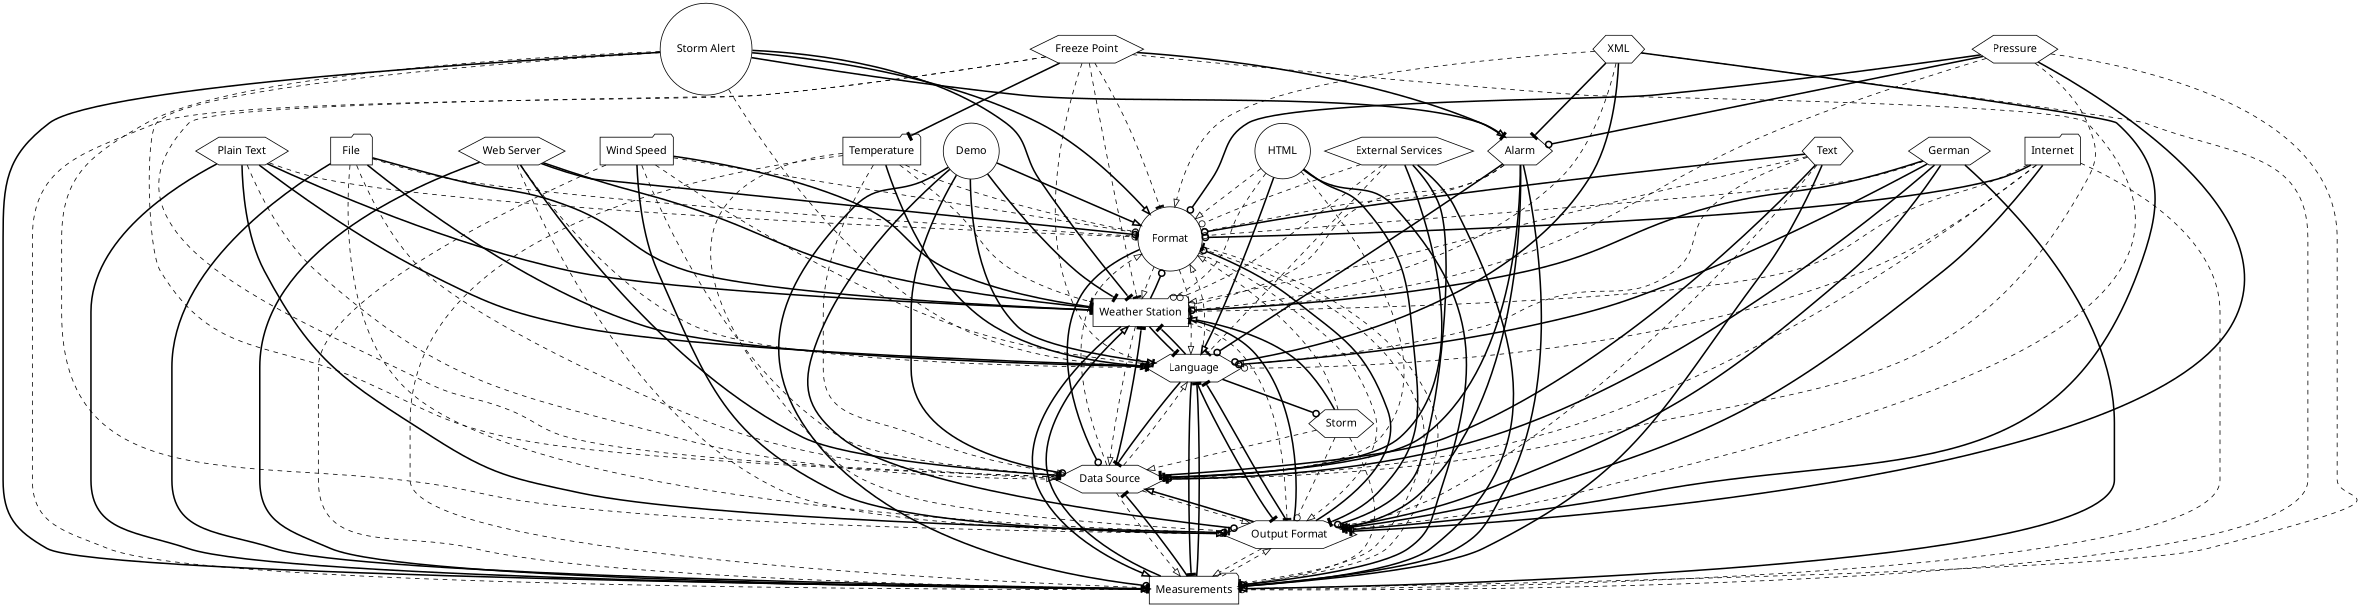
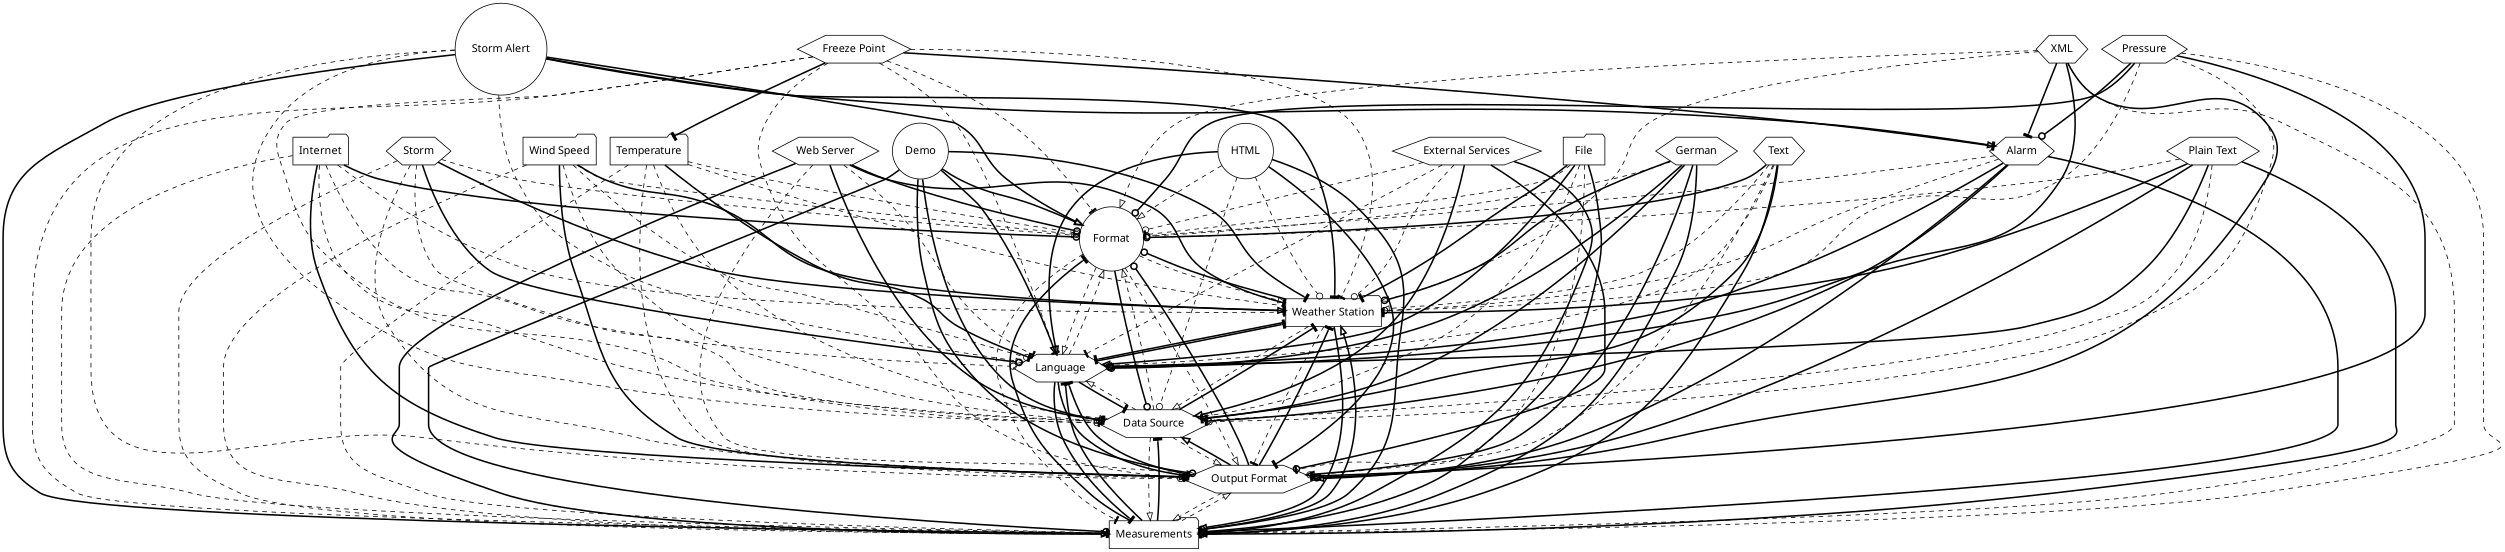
(1272, 398) -> (688, 316)
(1525, 399) -> (1523, 363)
(1438, 433) -> (1012, 376)
